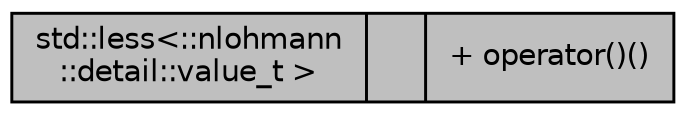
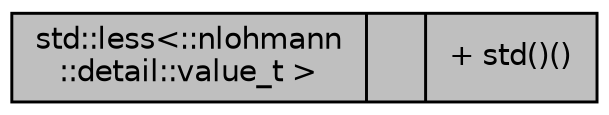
(550, 56) -> (511, 56)
